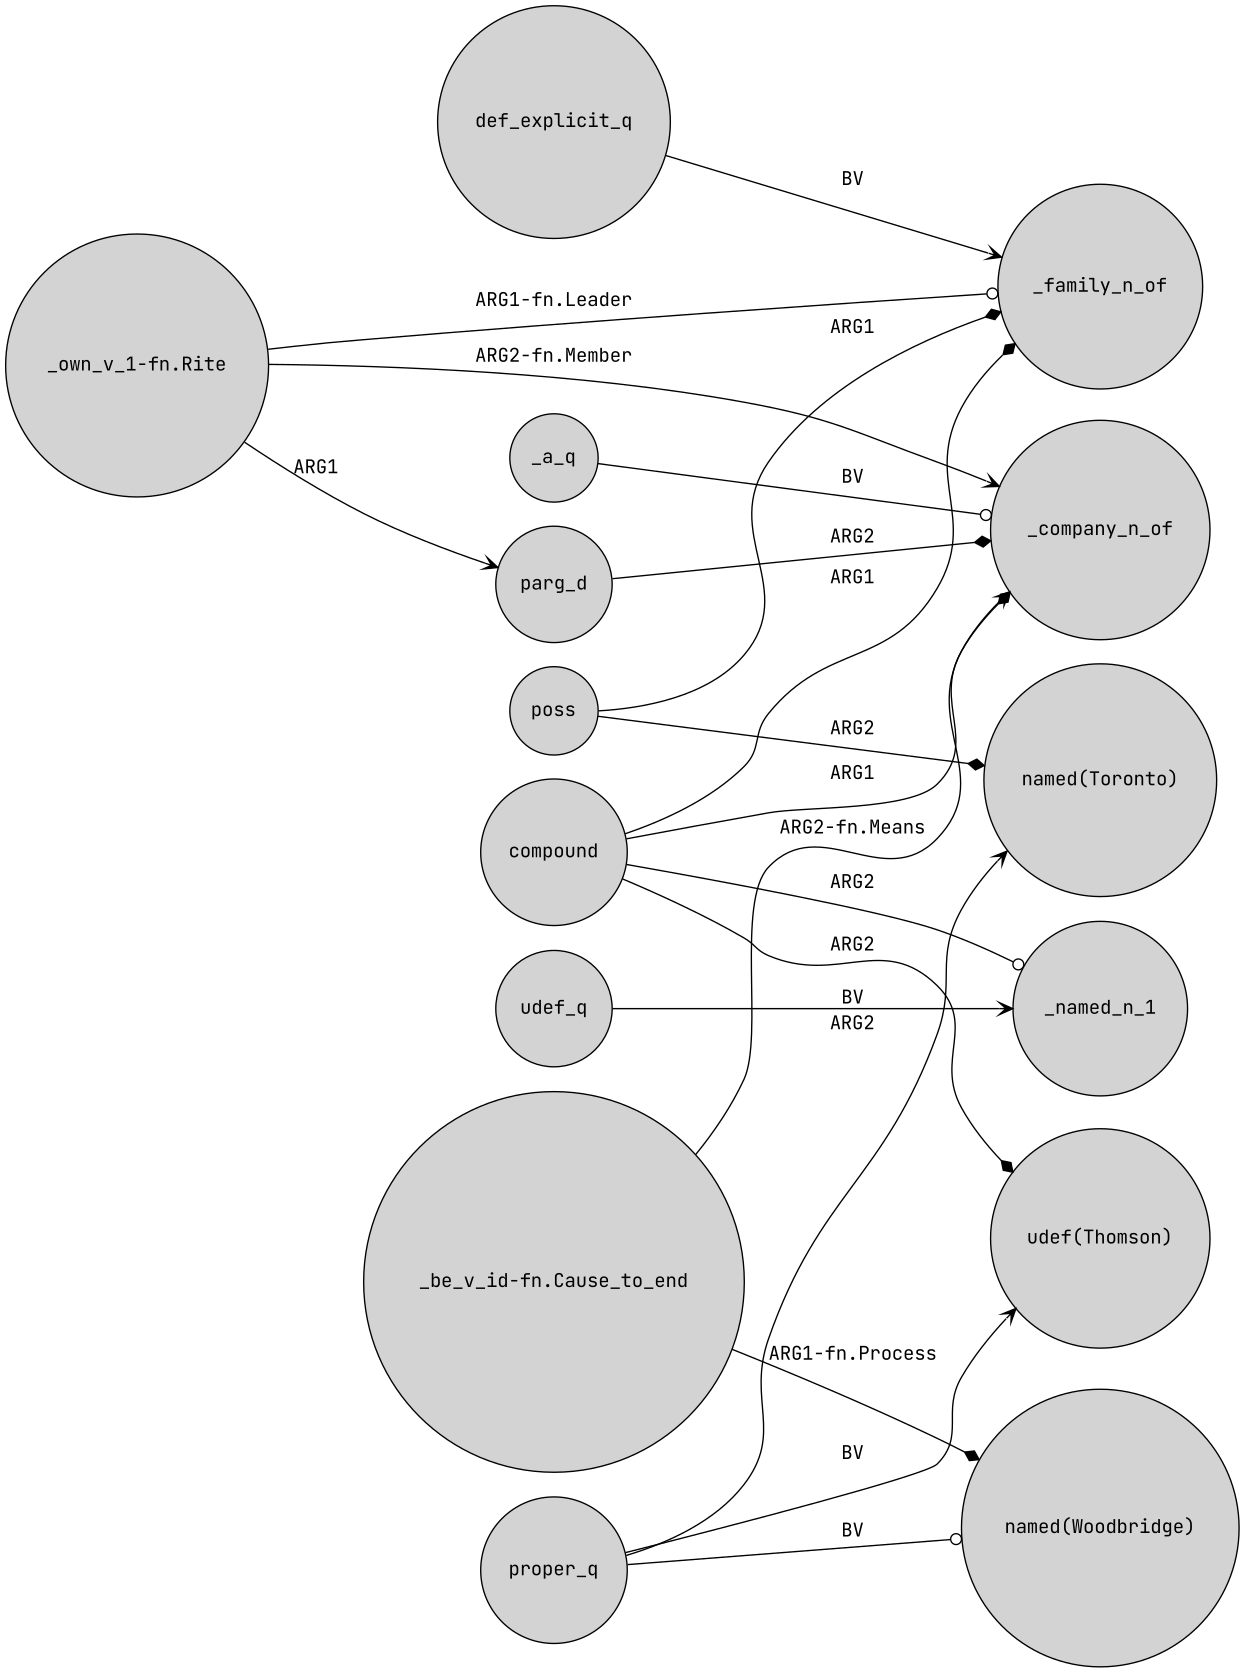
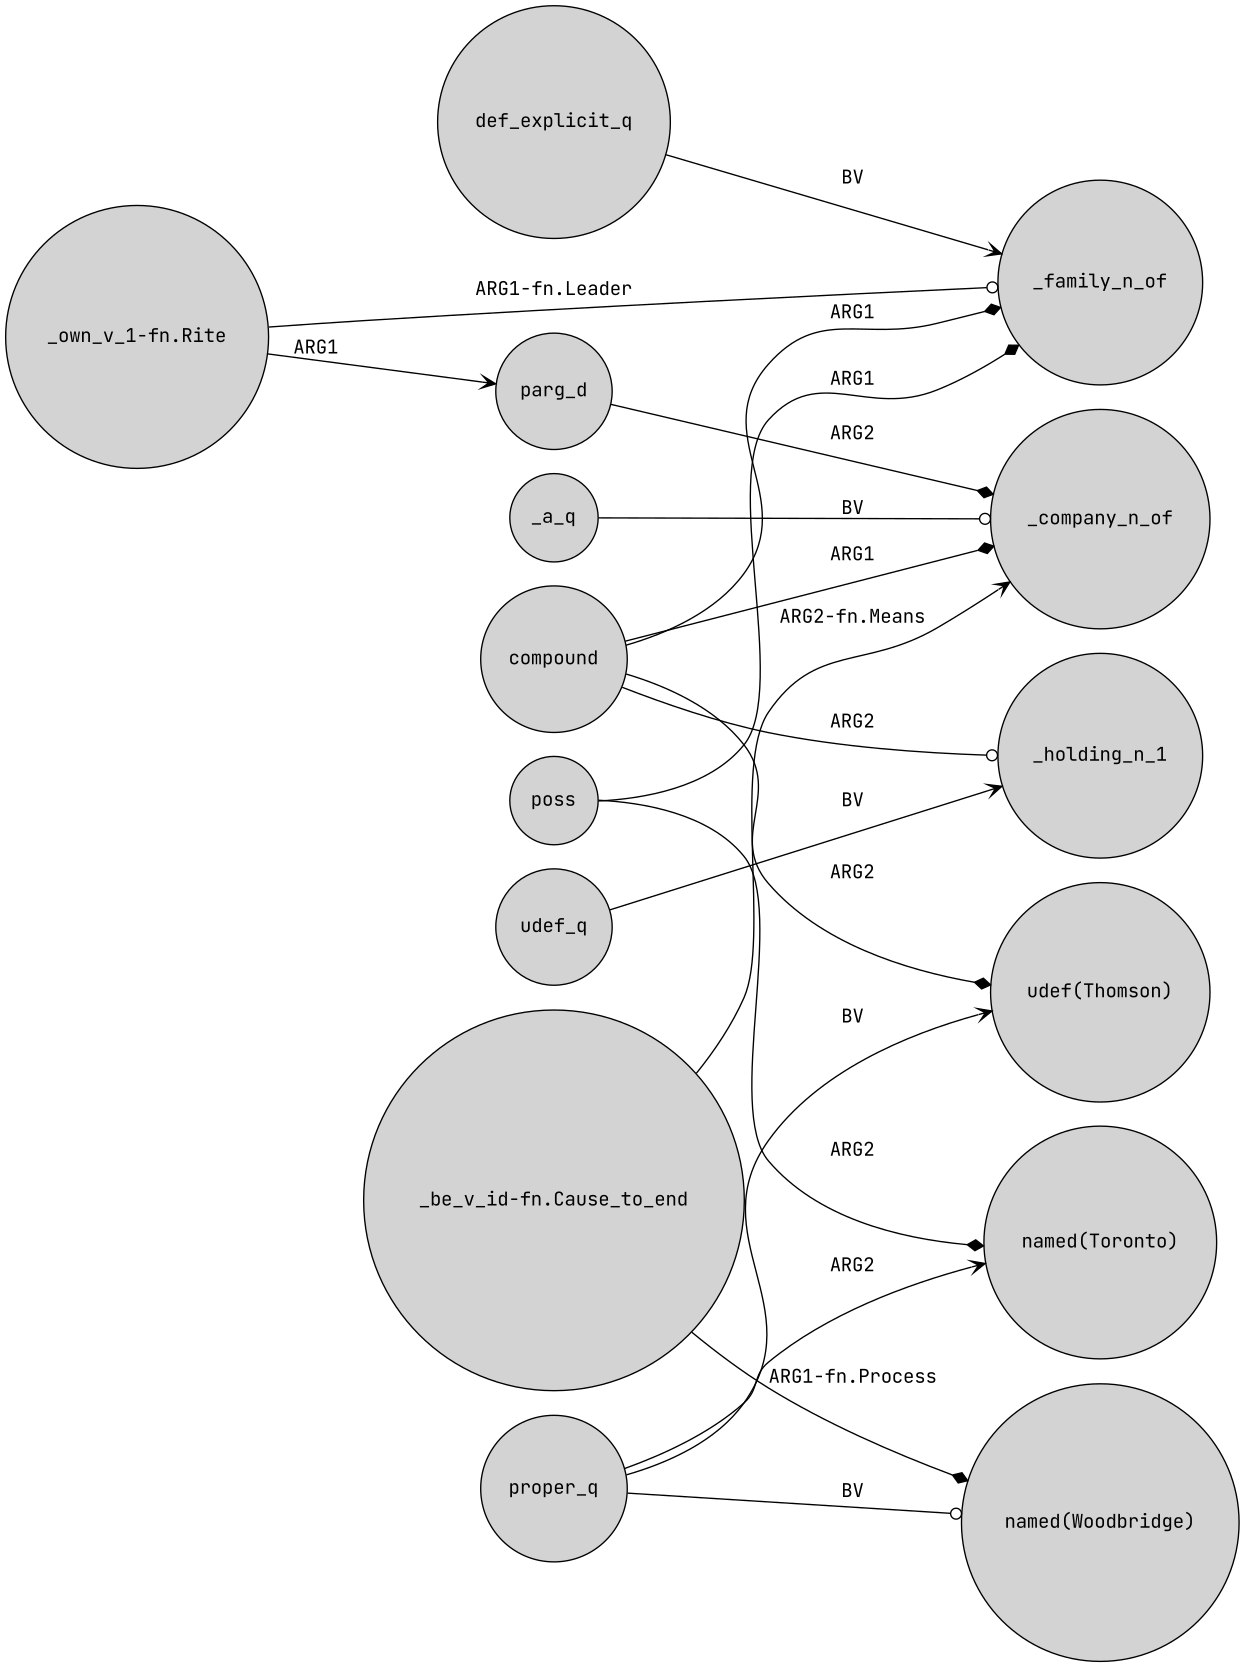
(634, 386) -> none
(1100, 1009) -> (1100, 756)
